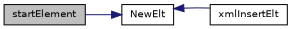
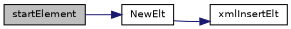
(197, 8) -> (187, 21)
